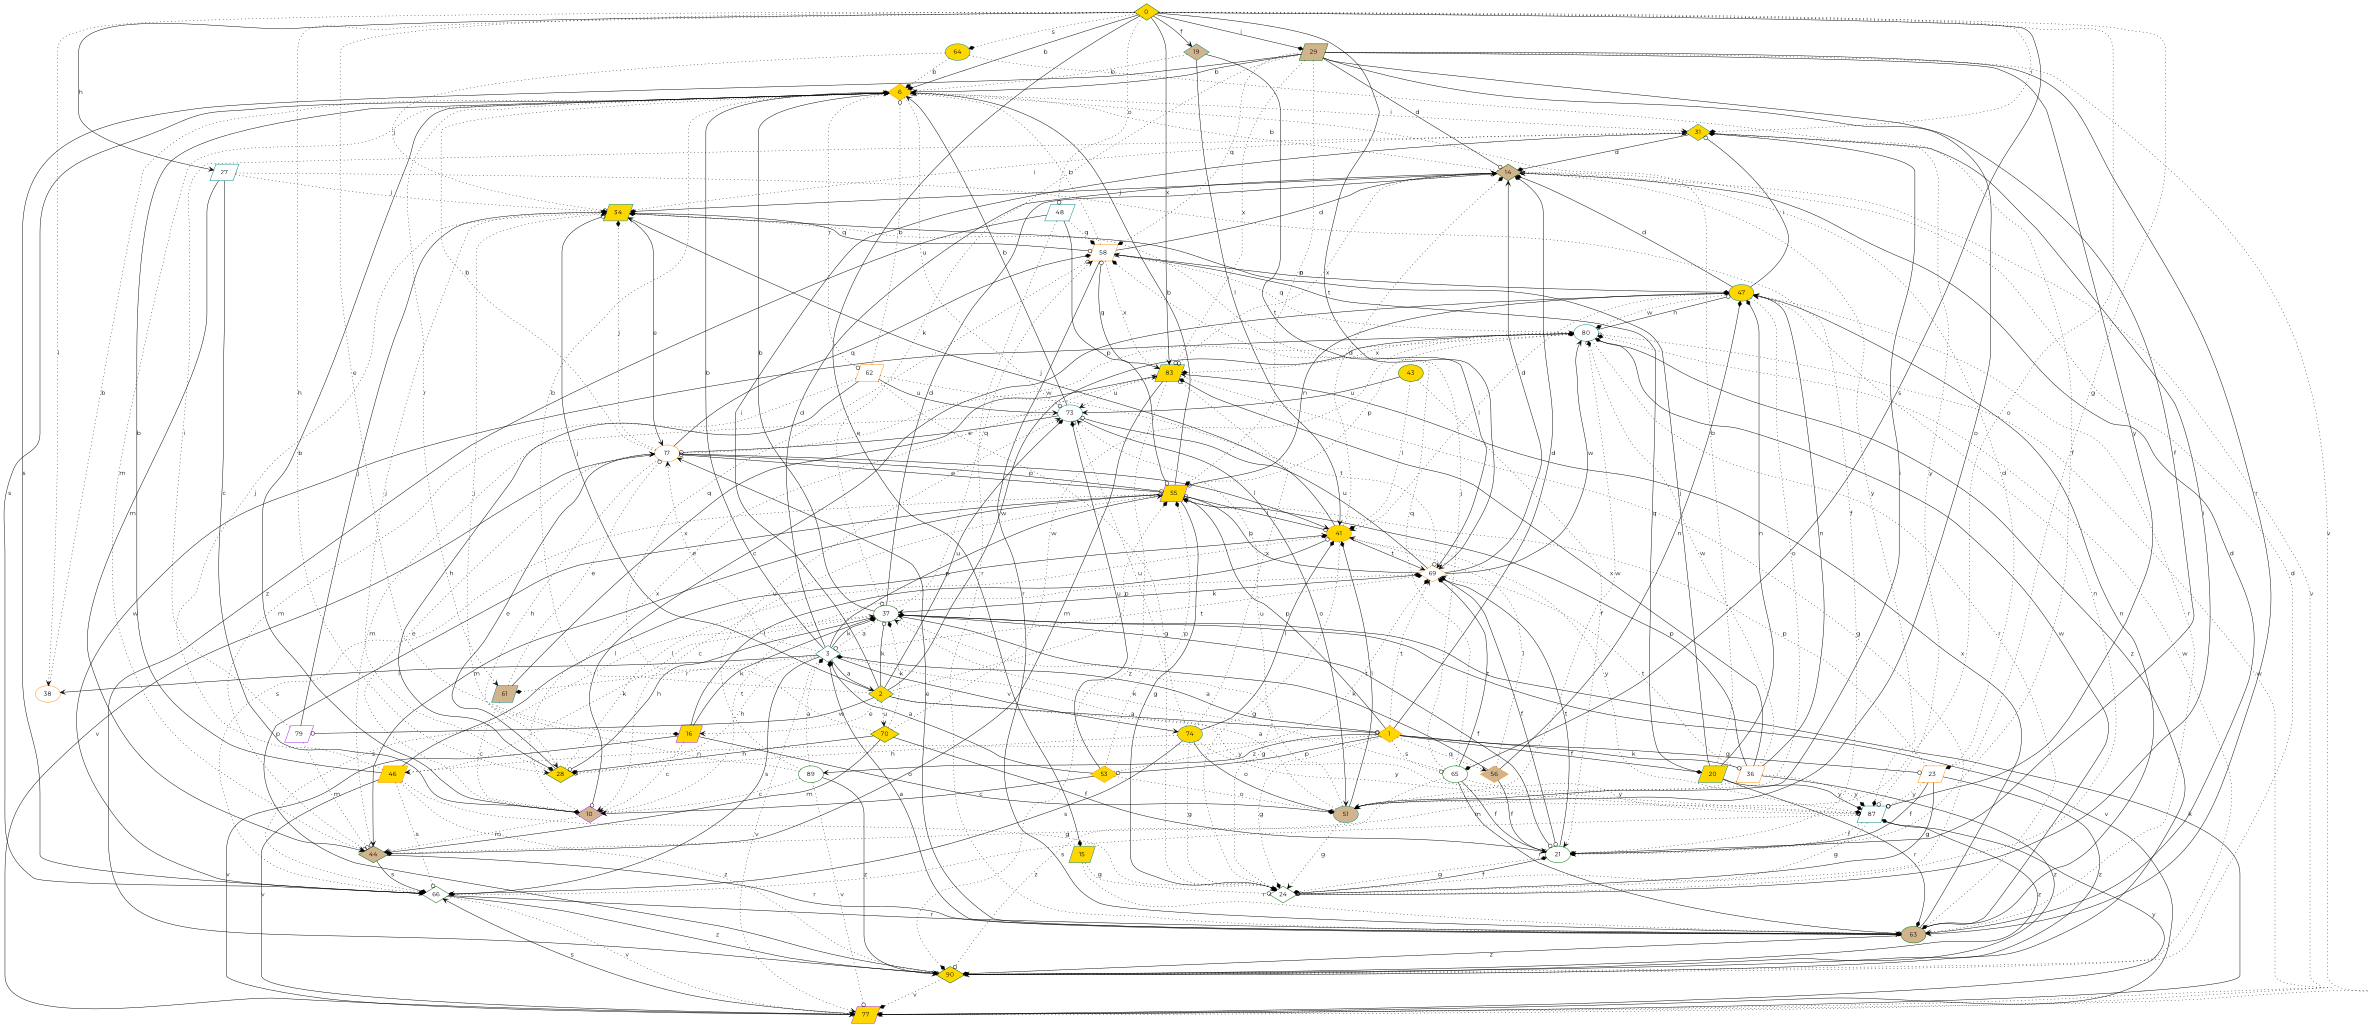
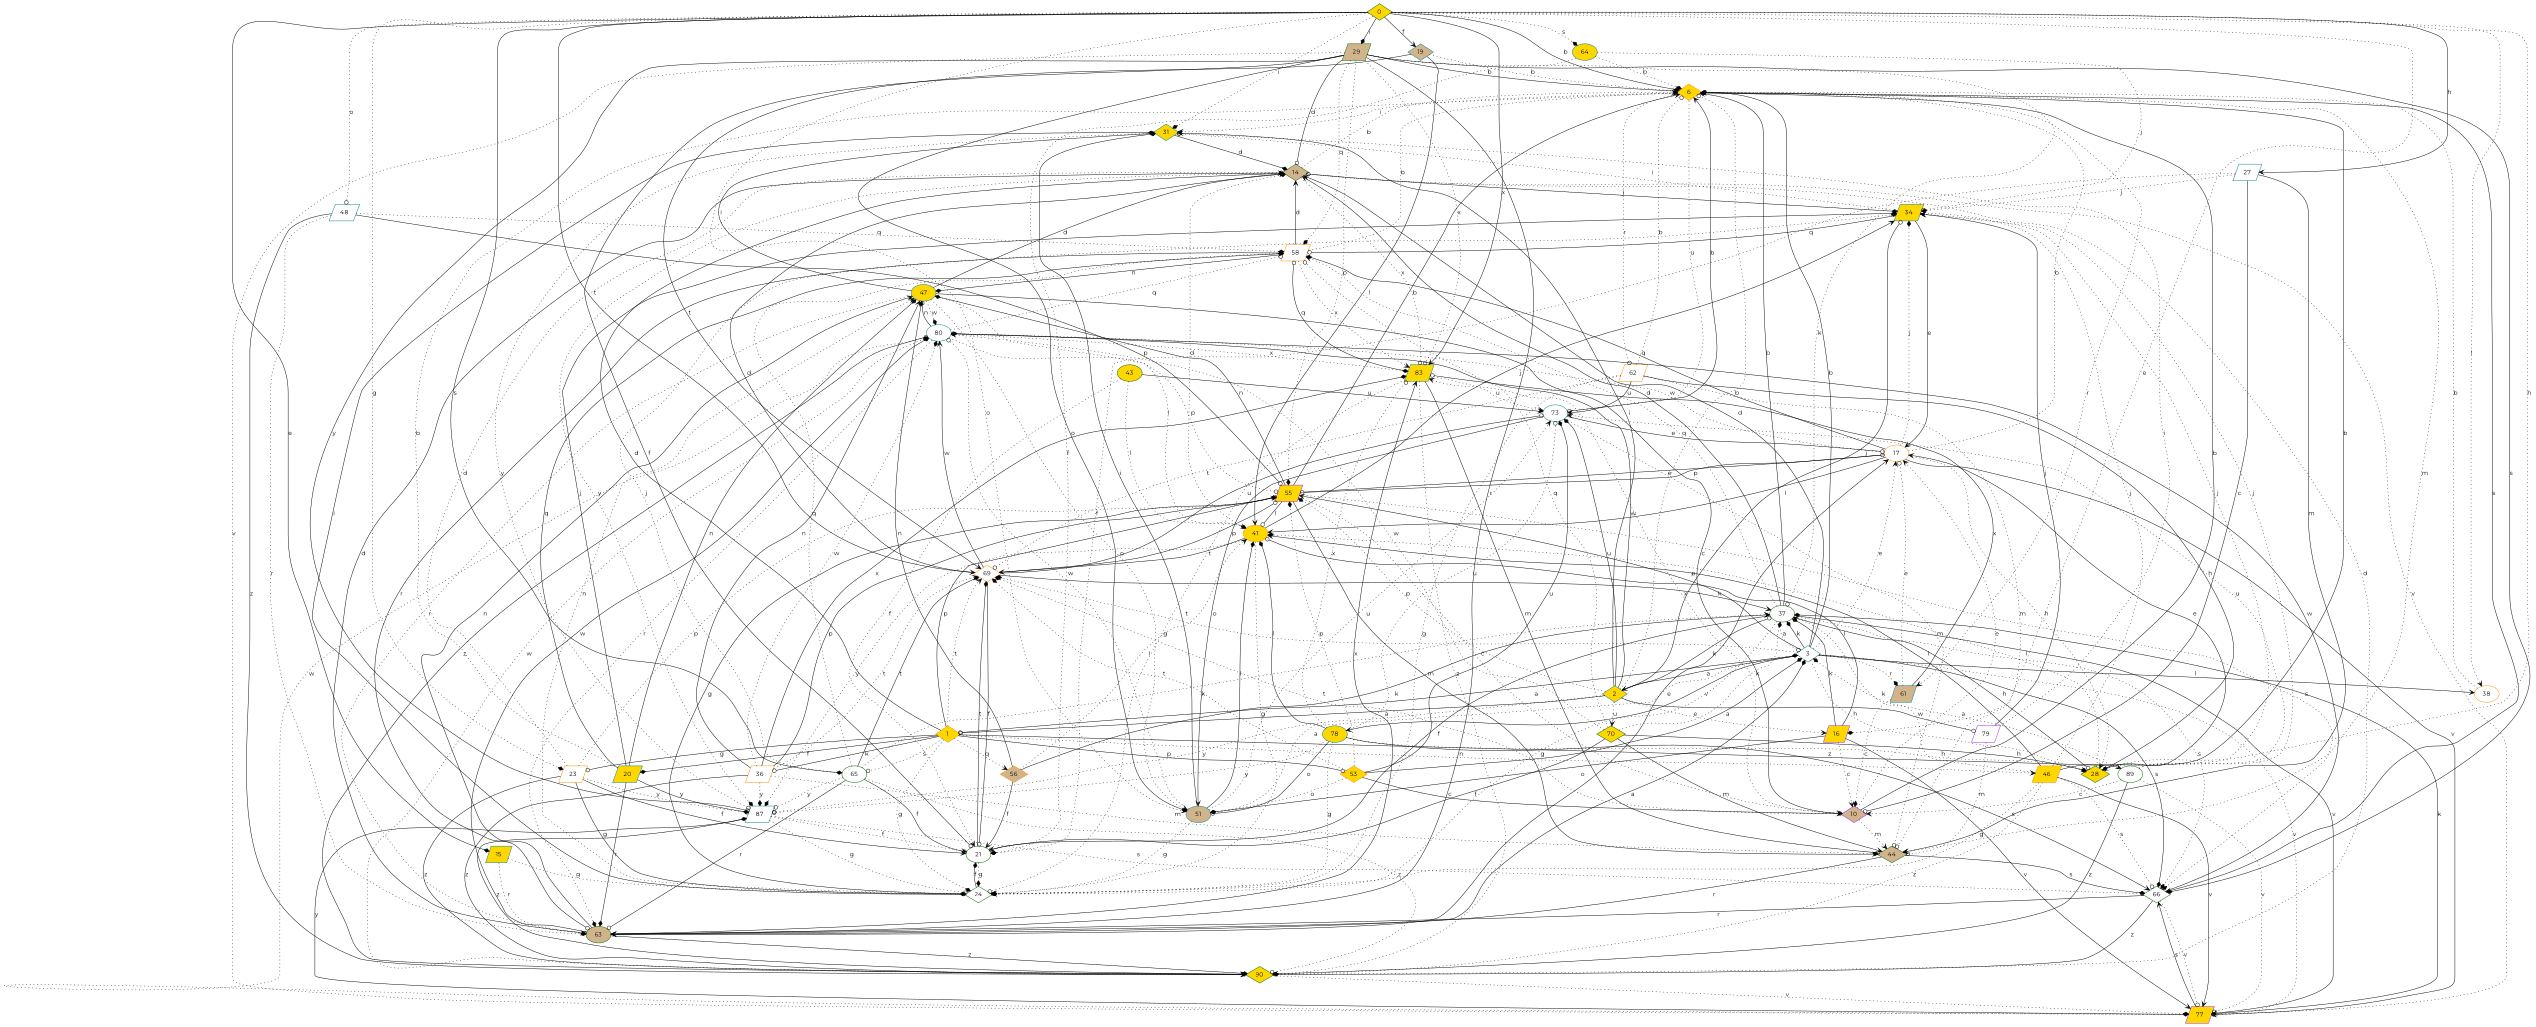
(341, 689) -> none
(1190, 734) -> (1335, 734)
